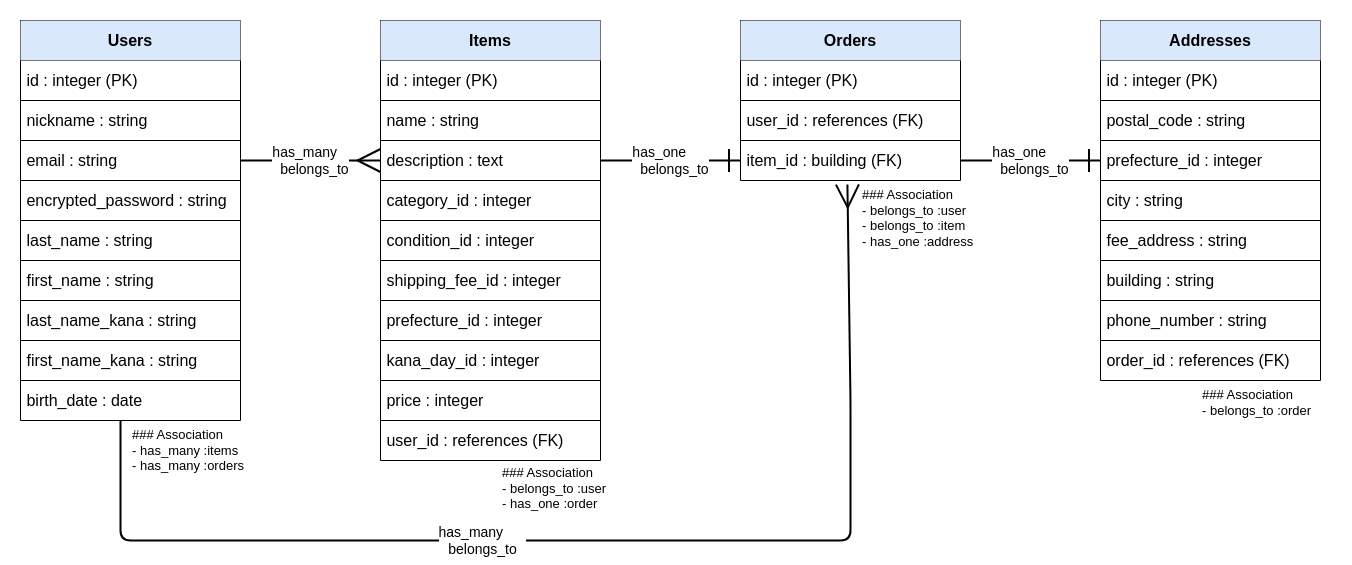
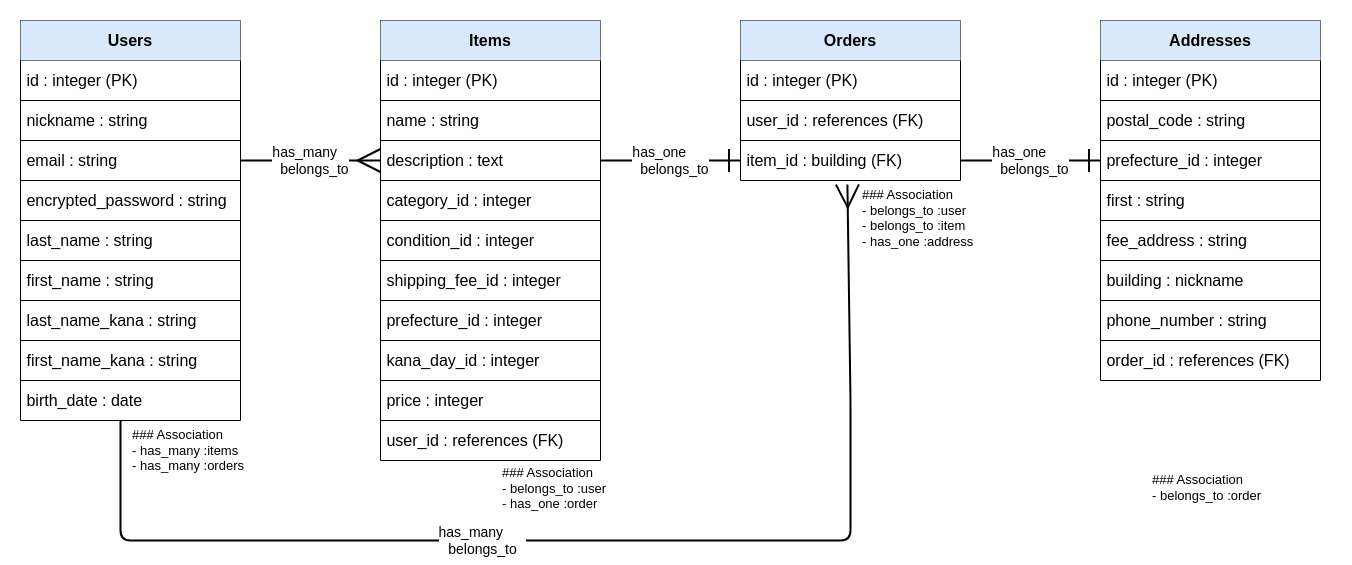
(1138, 201) -> (1142, 201)
(1149, 281) -> (1155, 281)
(1266, 406) -> (1216, 491)
